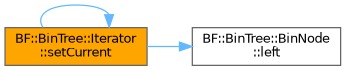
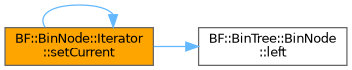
(76, 47) -> (79, 47)
